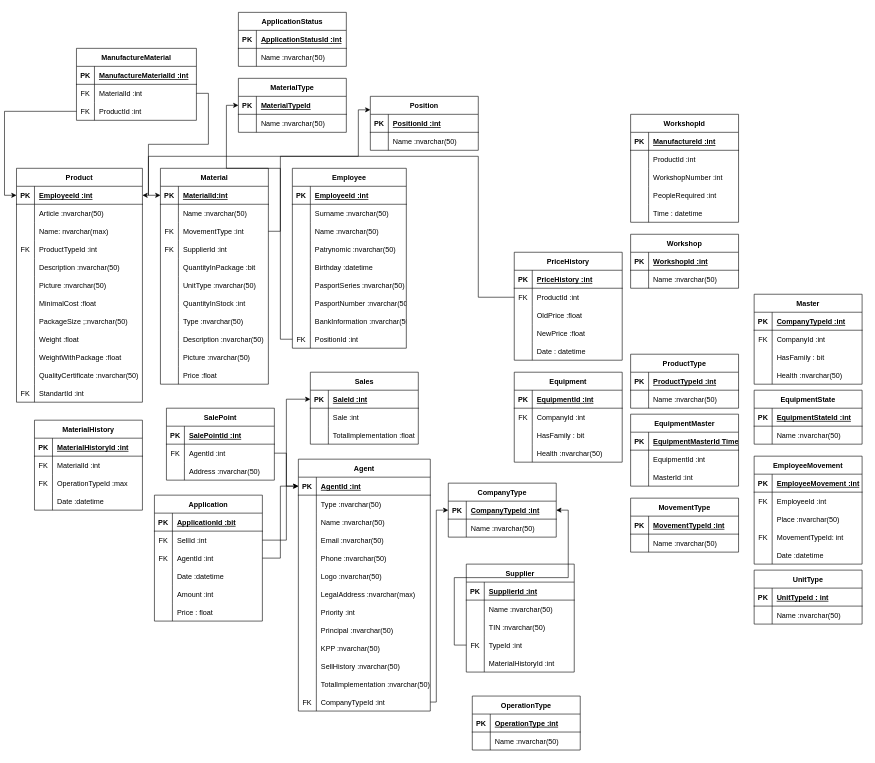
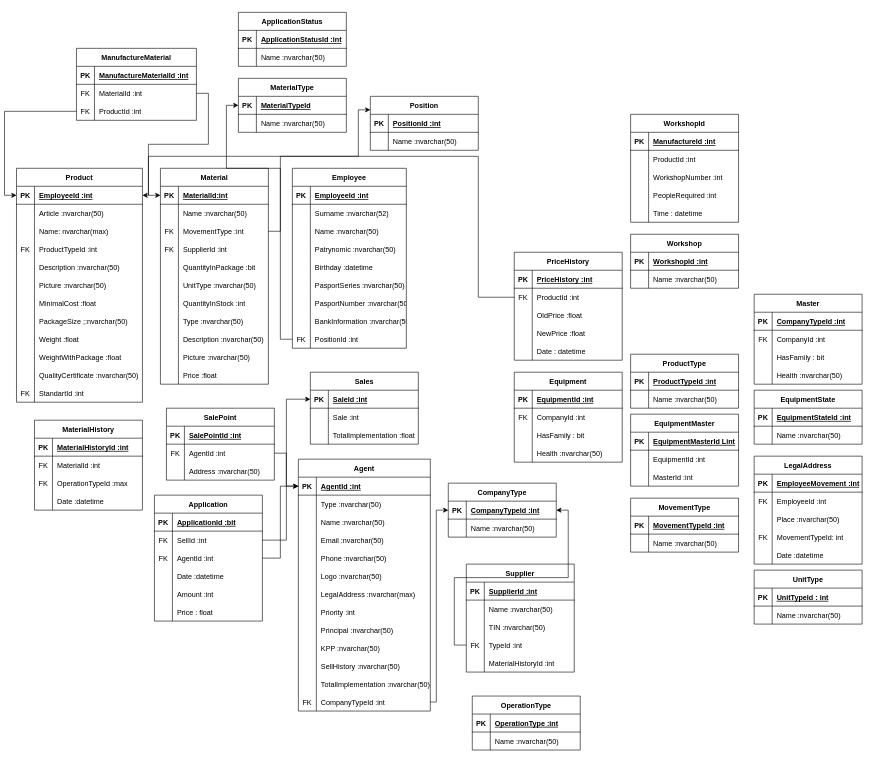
(355, 214) -> (355, 214)
(695, 442) -> (695, 442)
(808, 466) -> (808, 466)
